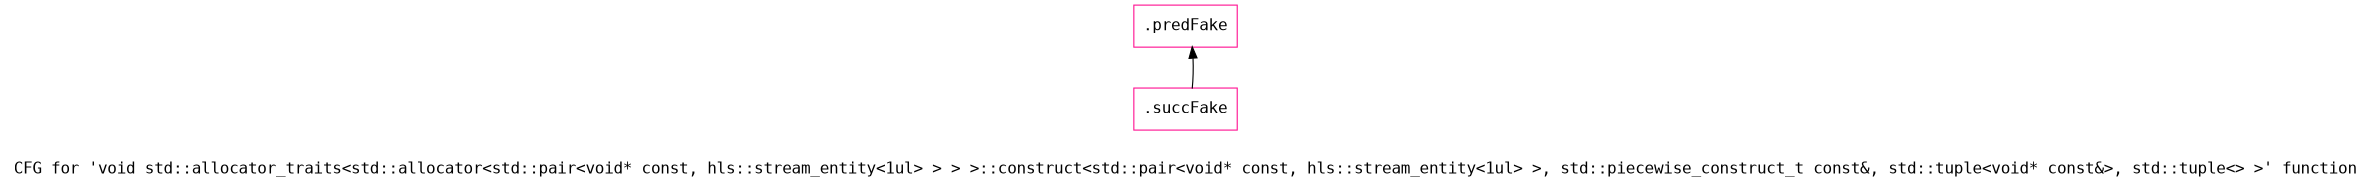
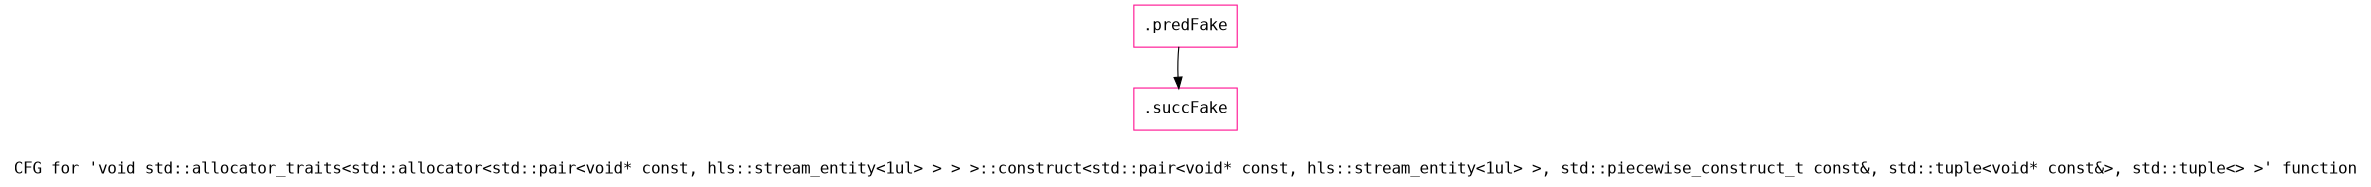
(1193, 73) -> (1178, 62)
